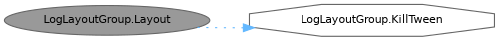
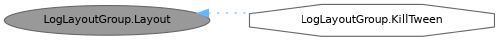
(220, 28) -> (232, 13)
